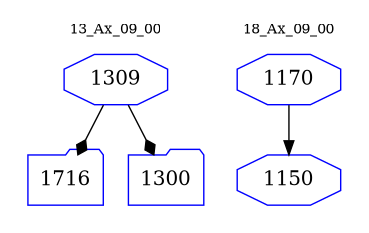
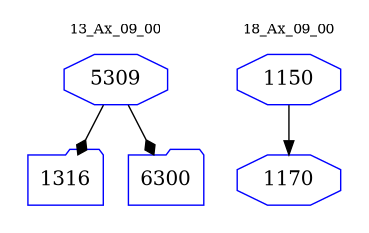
(116, 80) -> (116, 80)
(289, 123) -> (289, 123)
(66, 180) -> (66, 180)
(166, 180) -> (166, 180)
